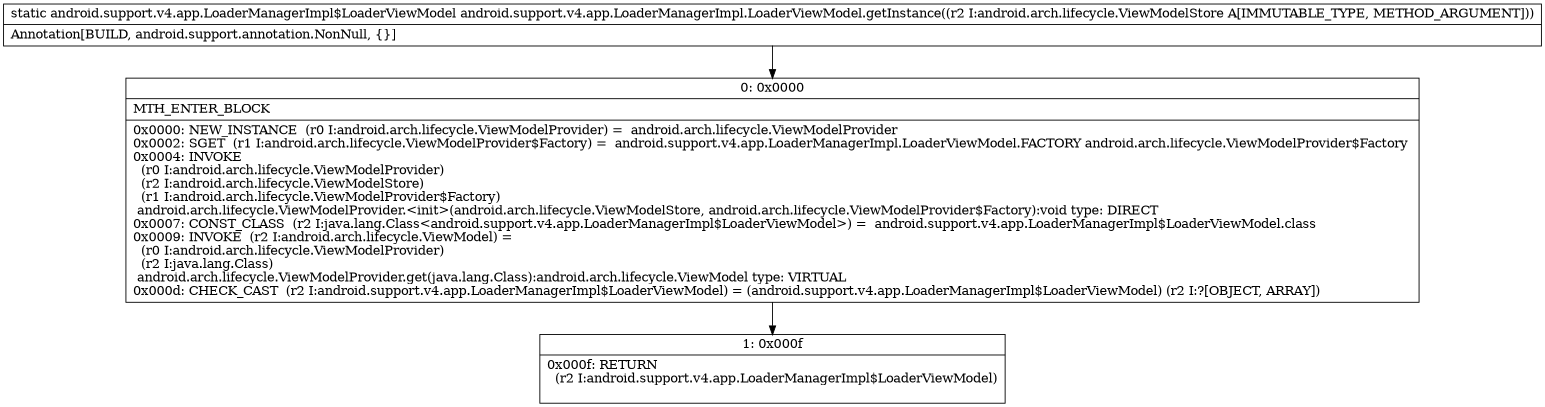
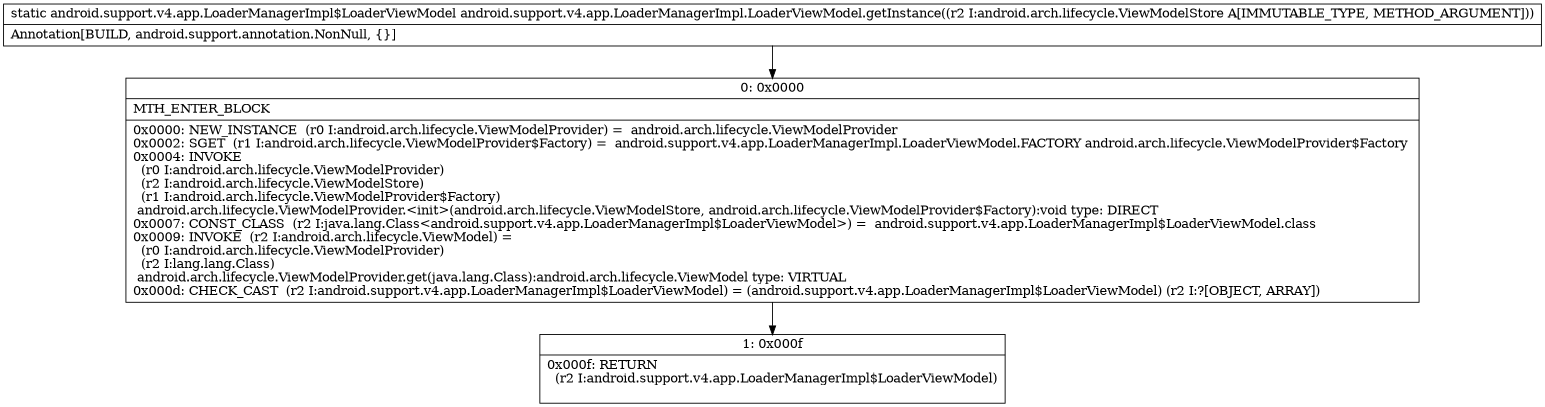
(203, 264) -> (204, 264)
